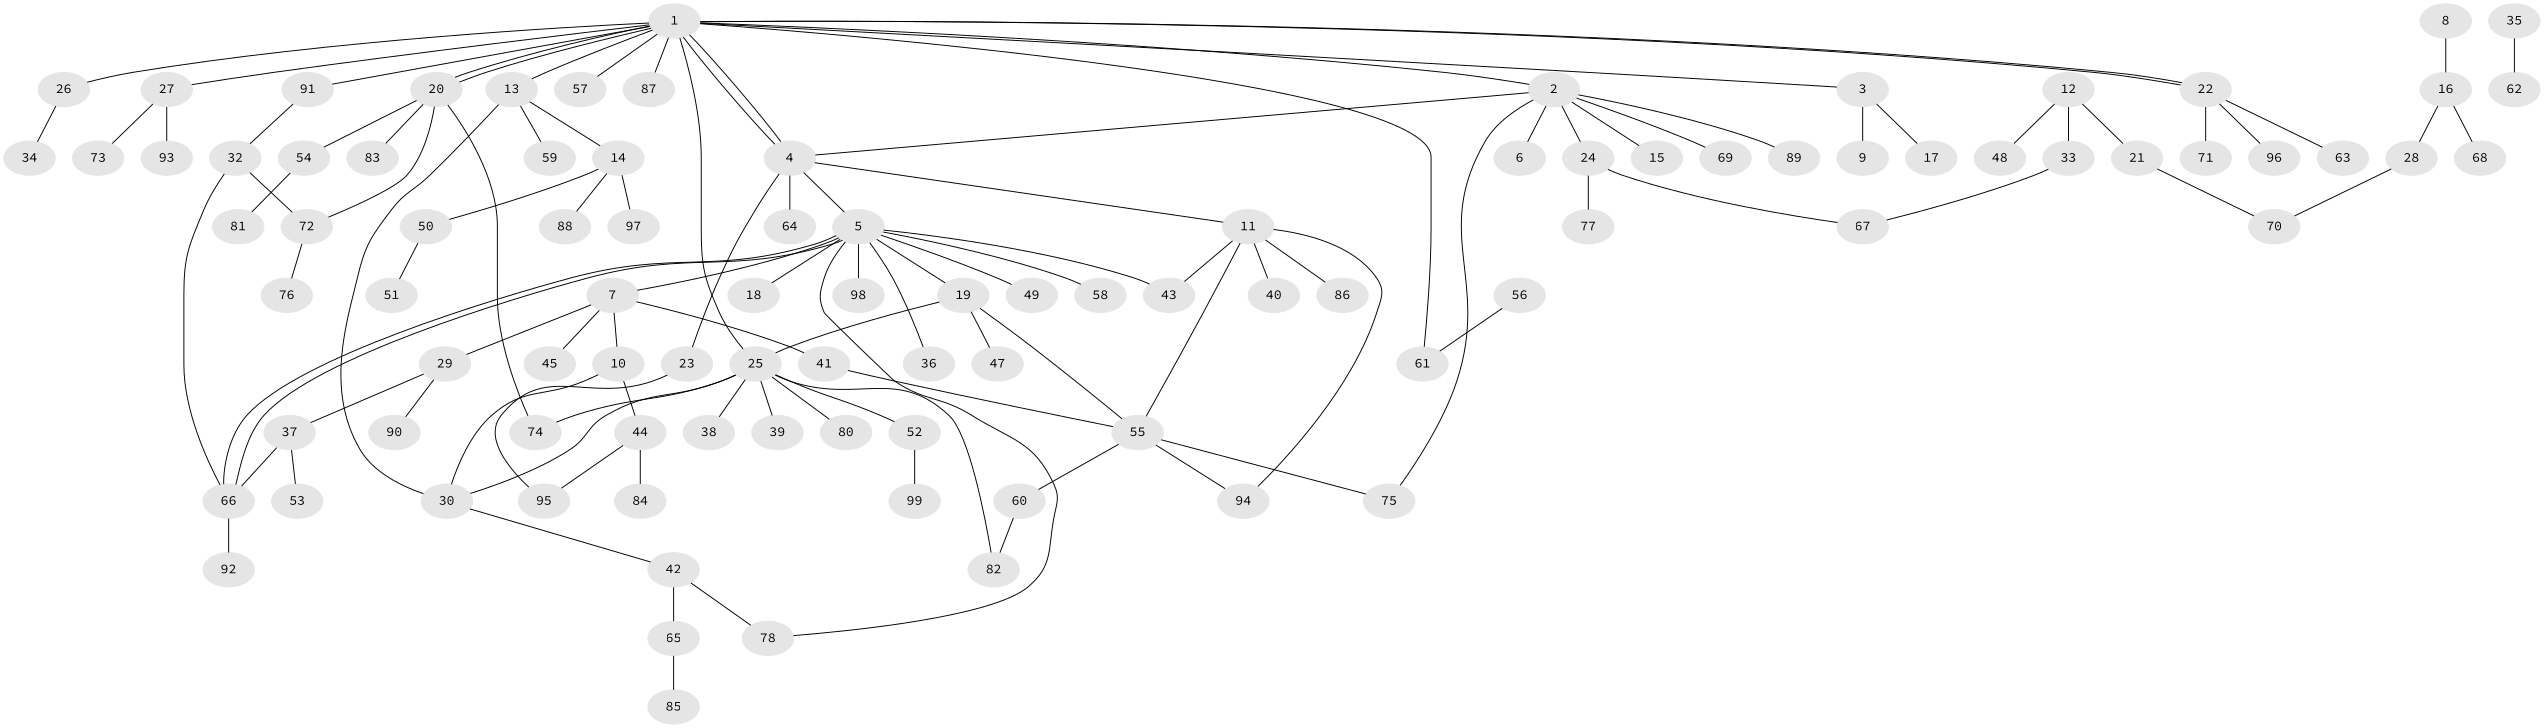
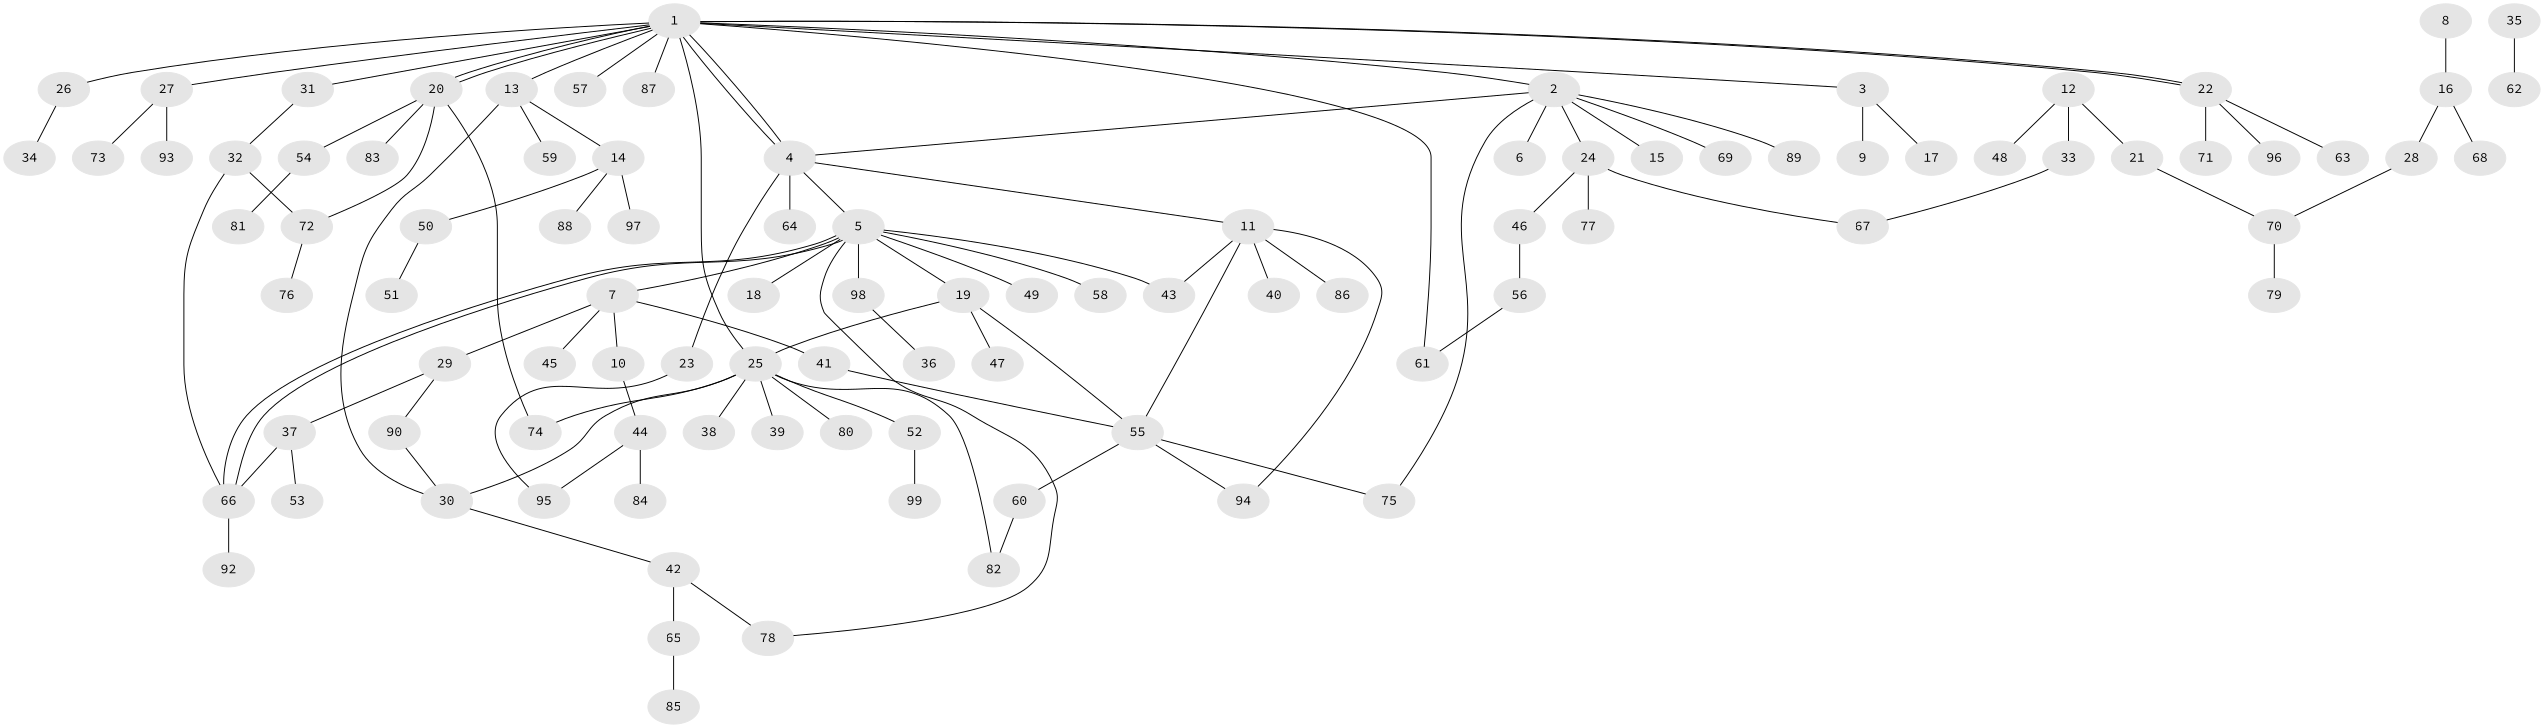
(308, 90) -> (308, 90)
none -> (1520, 227)
(900, 293) -> (894, 330)
none -> (2274, 295)
(498, 411) -> (421, 467)
